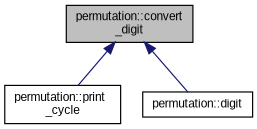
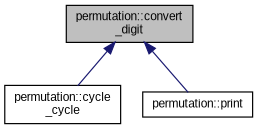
(63, 105) -> (63, 105)
(198, 105) -> (198, 105)
